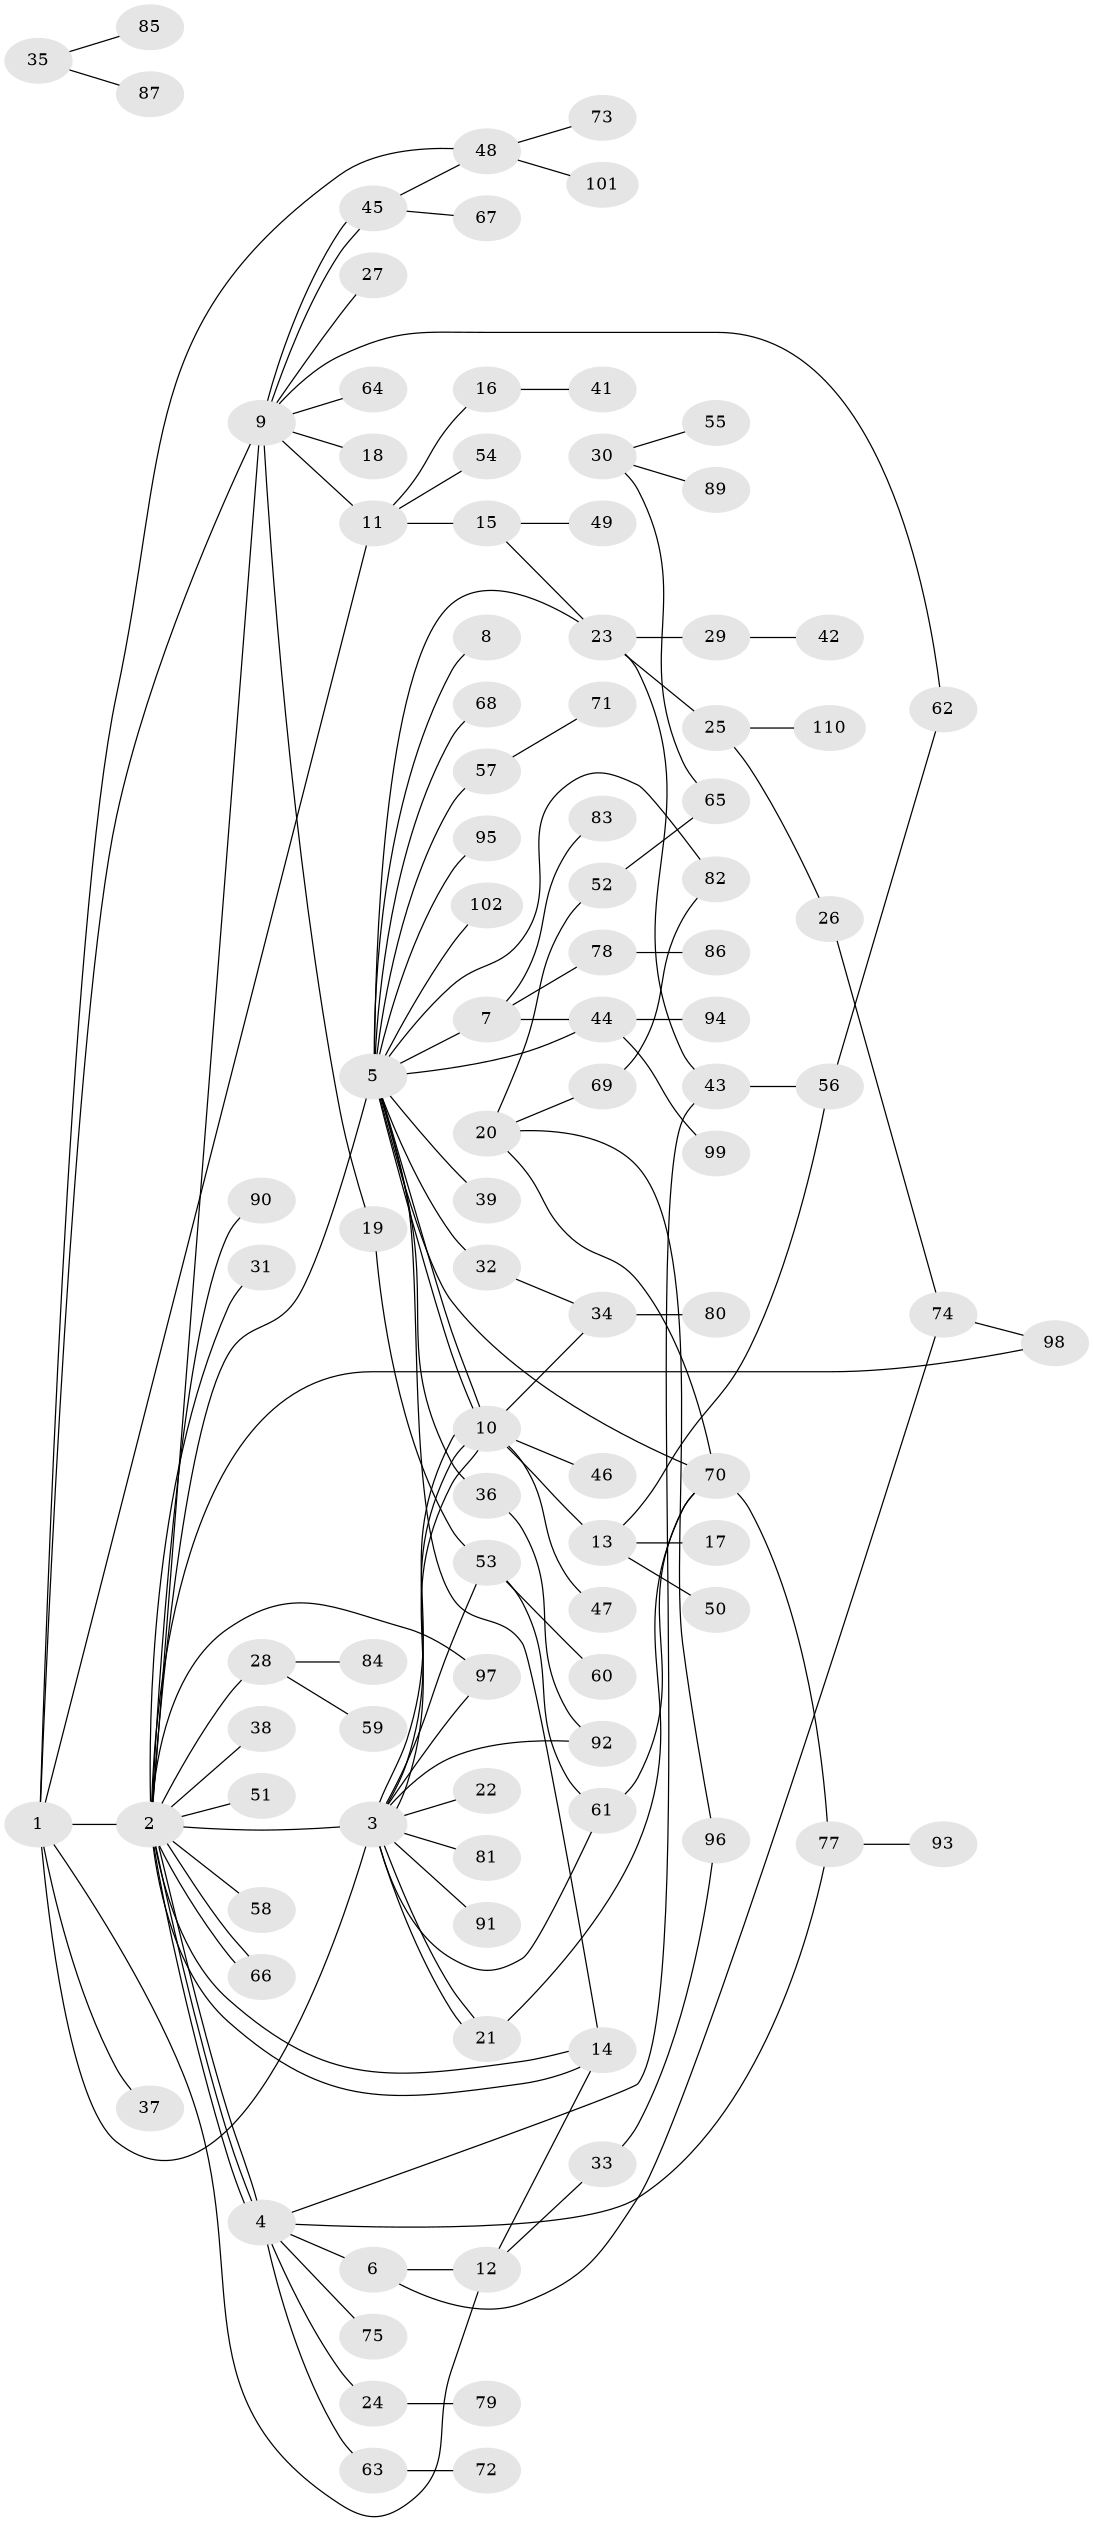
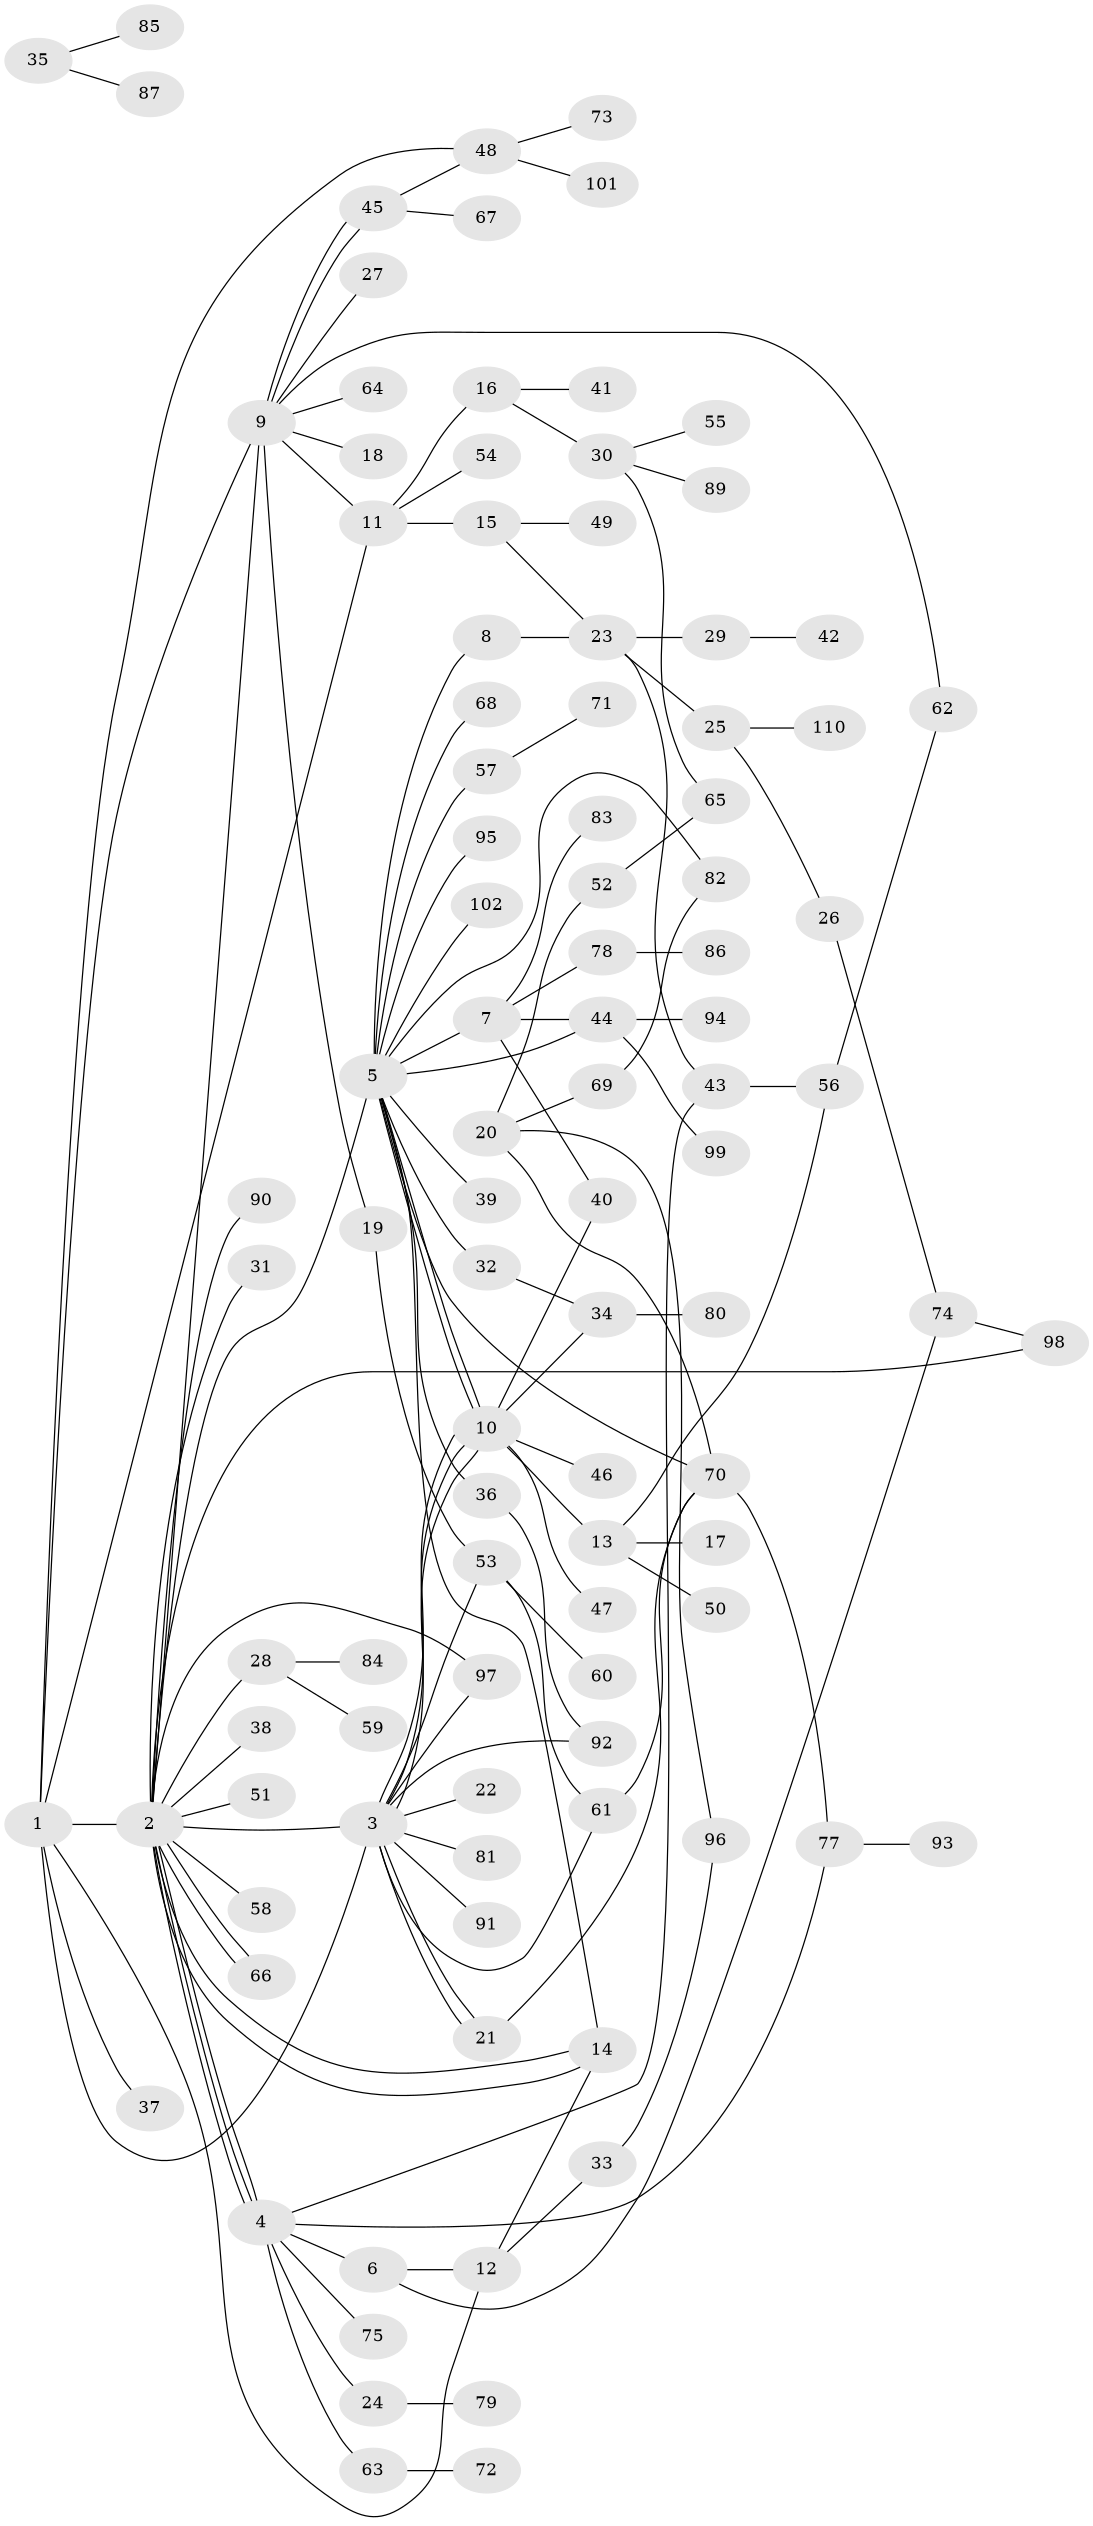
none -> (545, 423)
(396, 755) -> (545, 638)
none -> (603, 1201)
